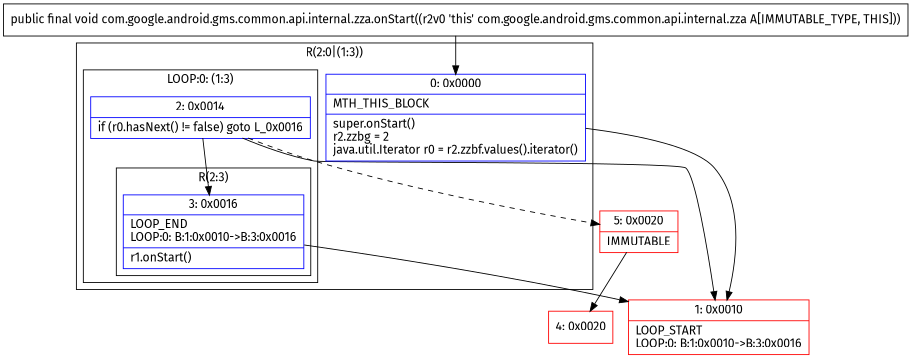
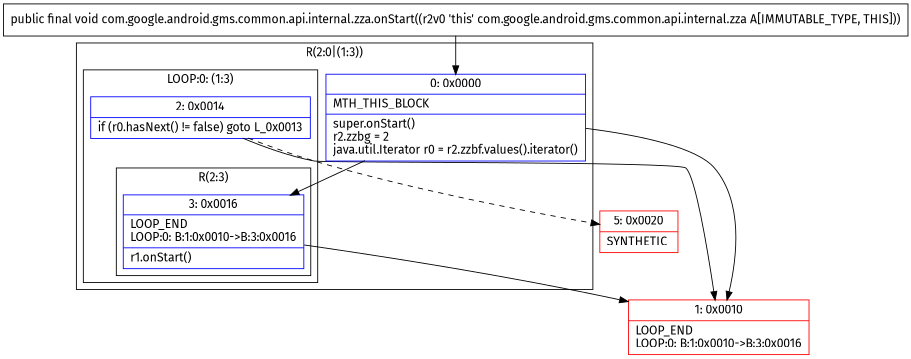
(201, 128) -> (200, 128)
(206, 162) -> (332, 176)
(639, 242) -> (637, 242)
(581, 327) -> none
(669, 331) -> (664, 331)
